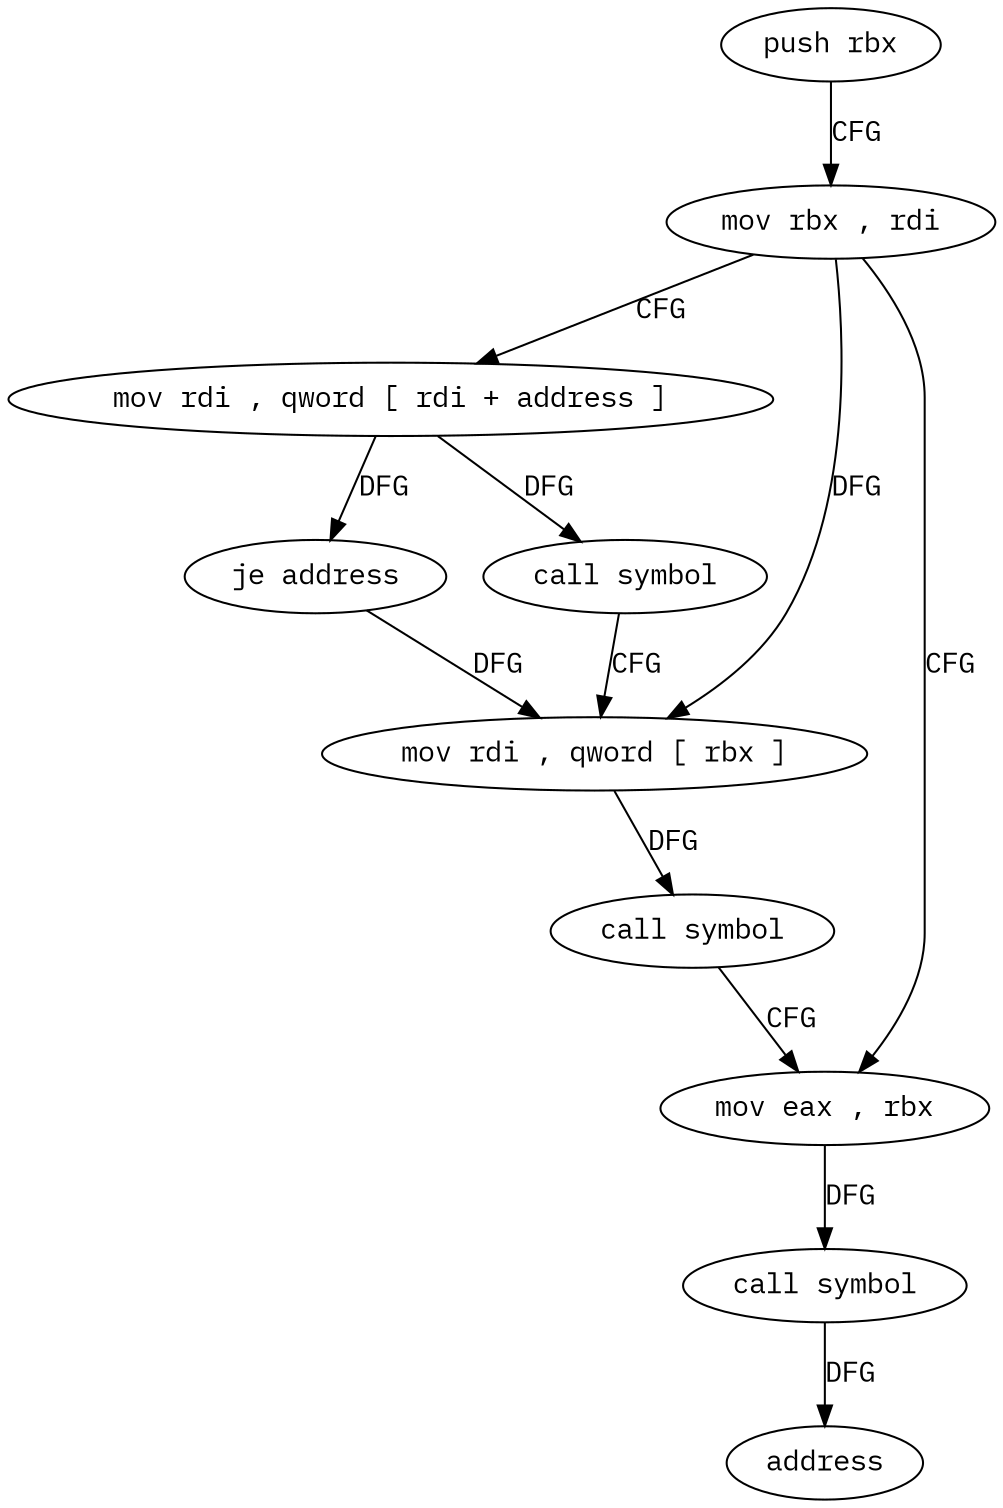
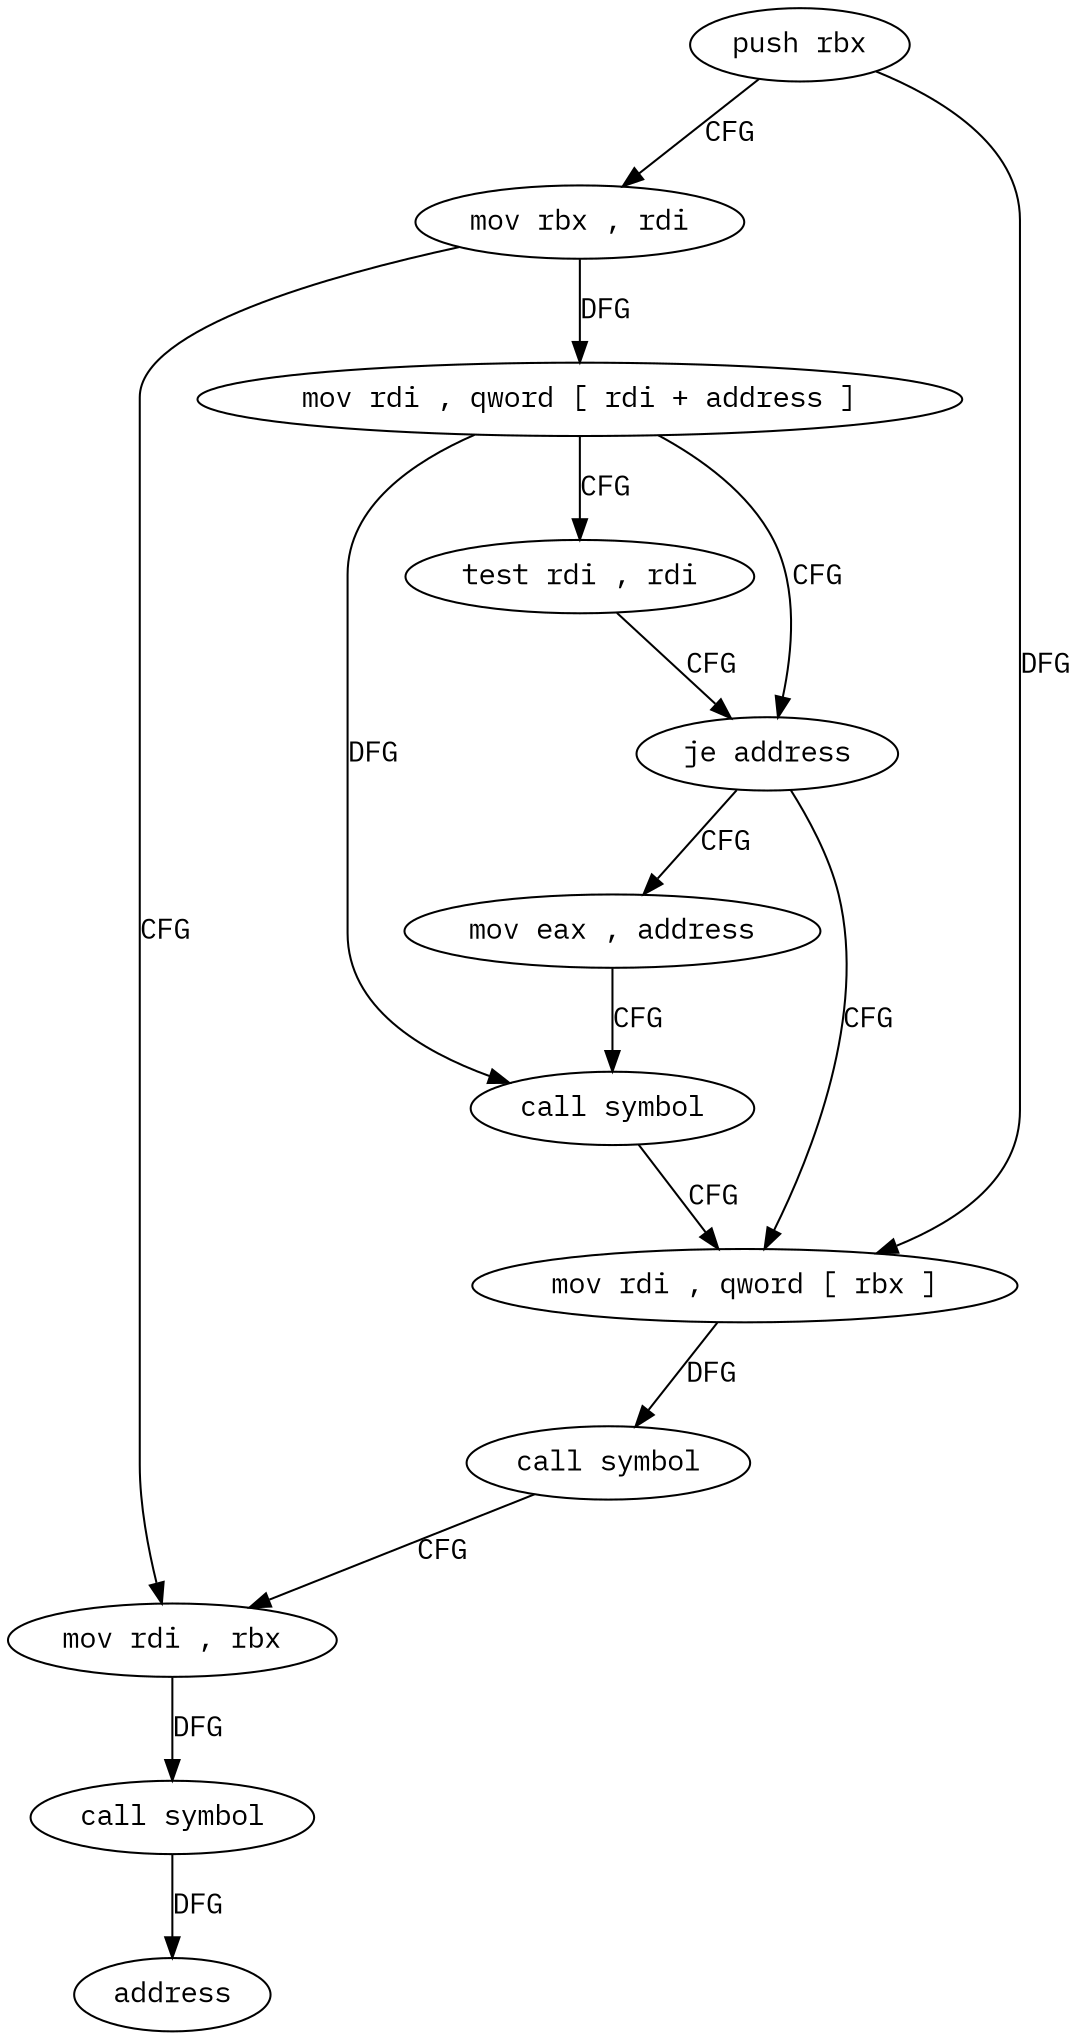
(661, 311) -> (605, 311)
(384, 488) -> (817, 577)
(826, 509) -> (1020, 653)
none -> (580, 577)
(498, 665) -> (868, 1020)
none -> (612, 931)
(825, 1108) -> (172, 1640)
